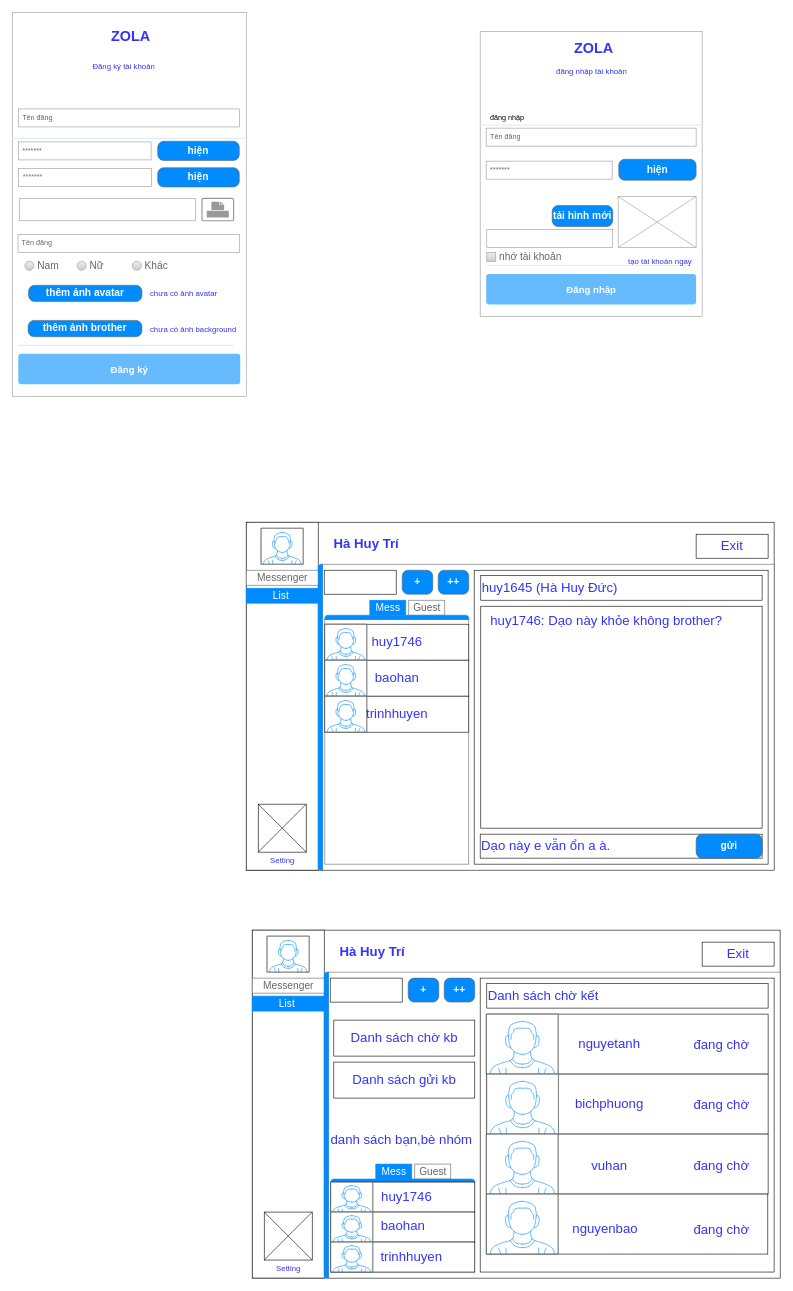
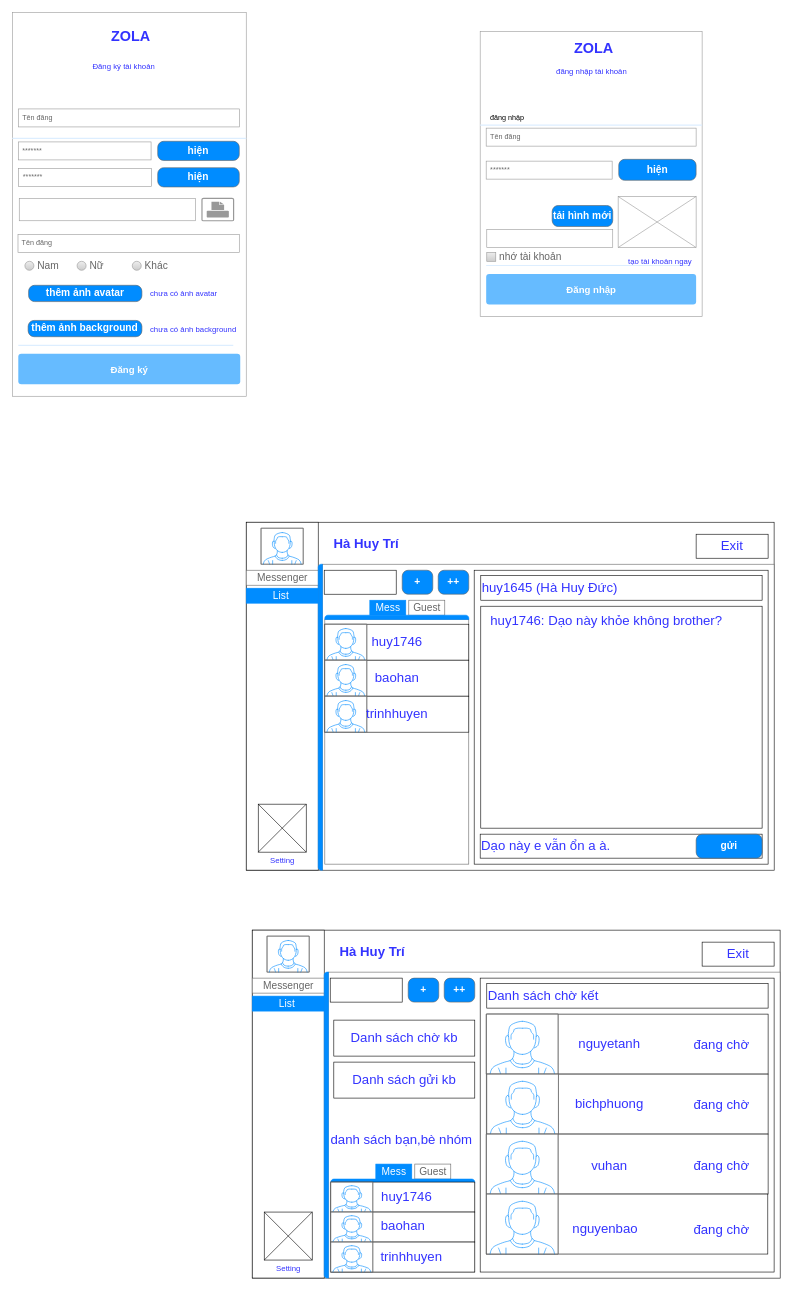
(85, 329) -> (85, 329)
